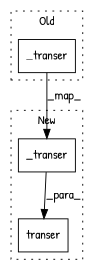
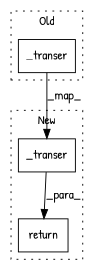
(43, 235) -> (43, 235)
